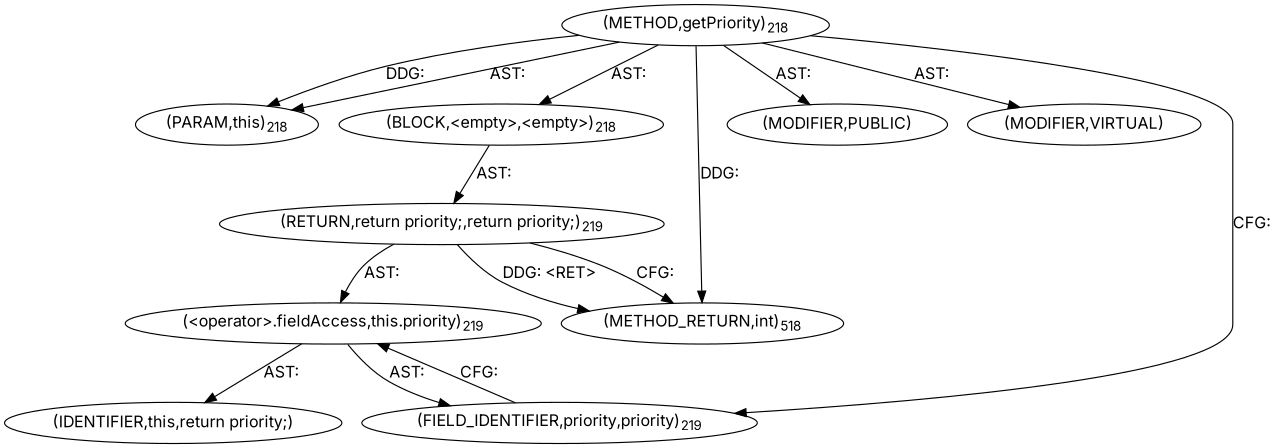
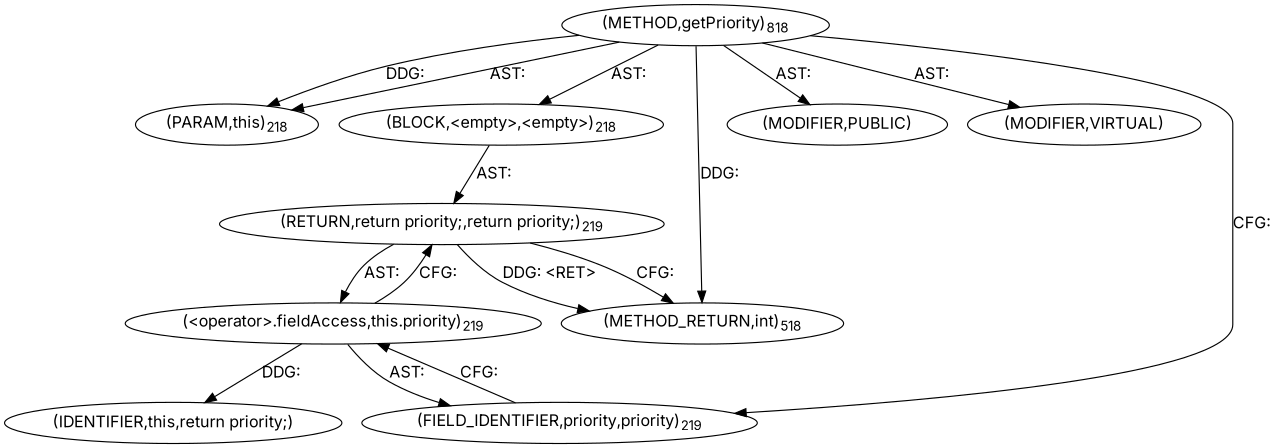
(778, 23) -> (778, 23)
none -> (404, 283)
(284, 373) -> (284, 373)
